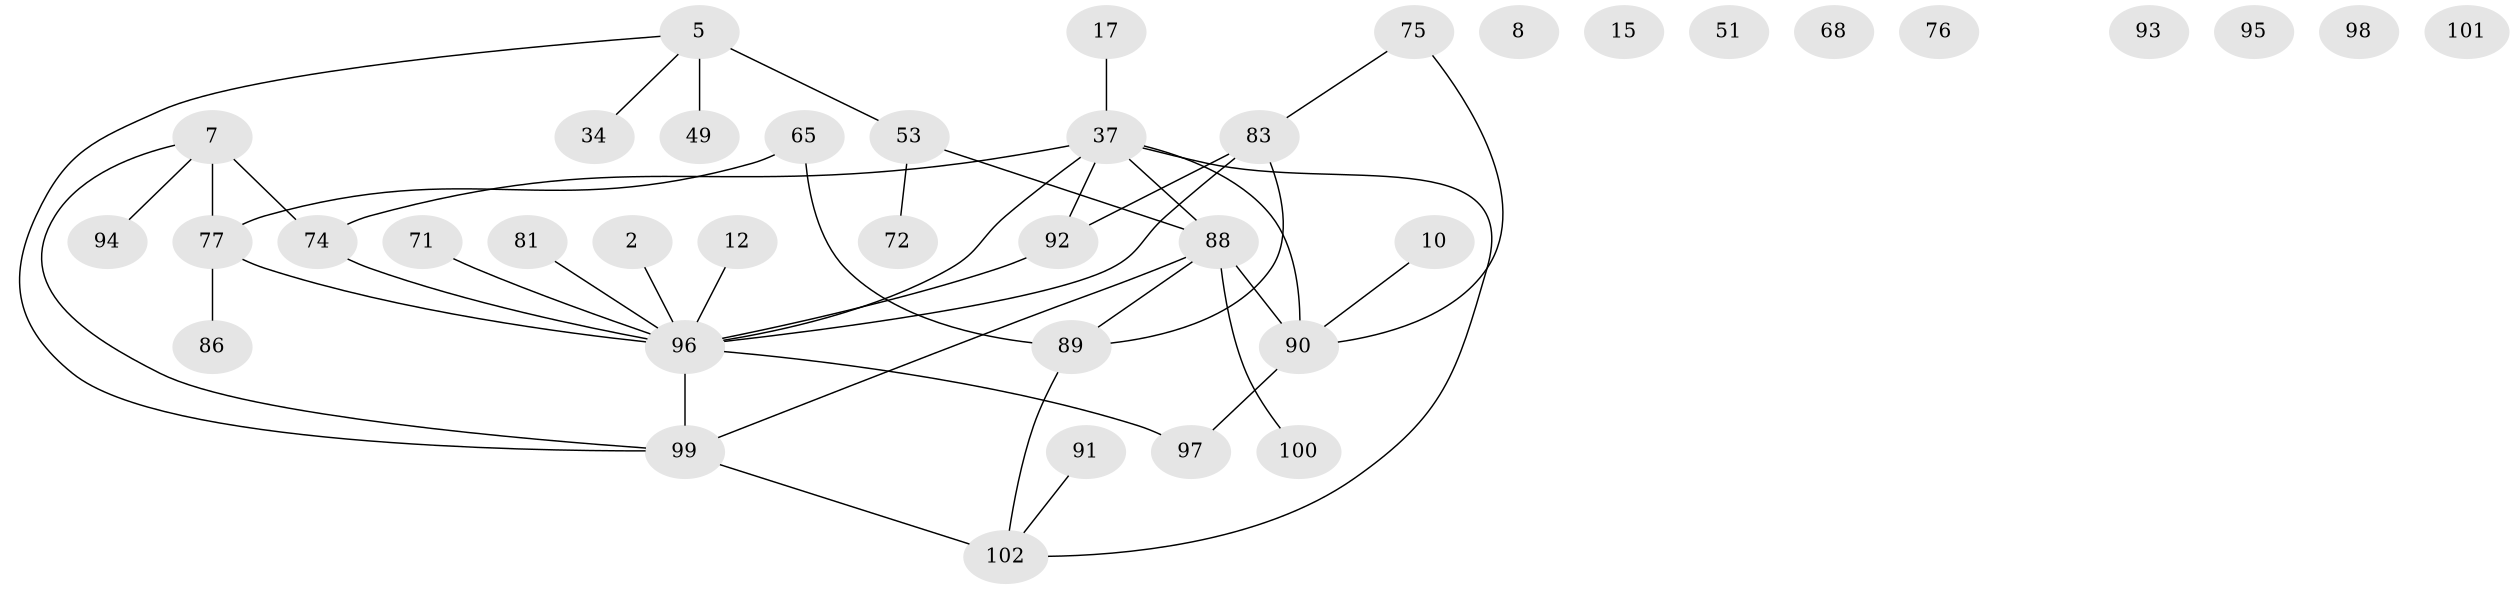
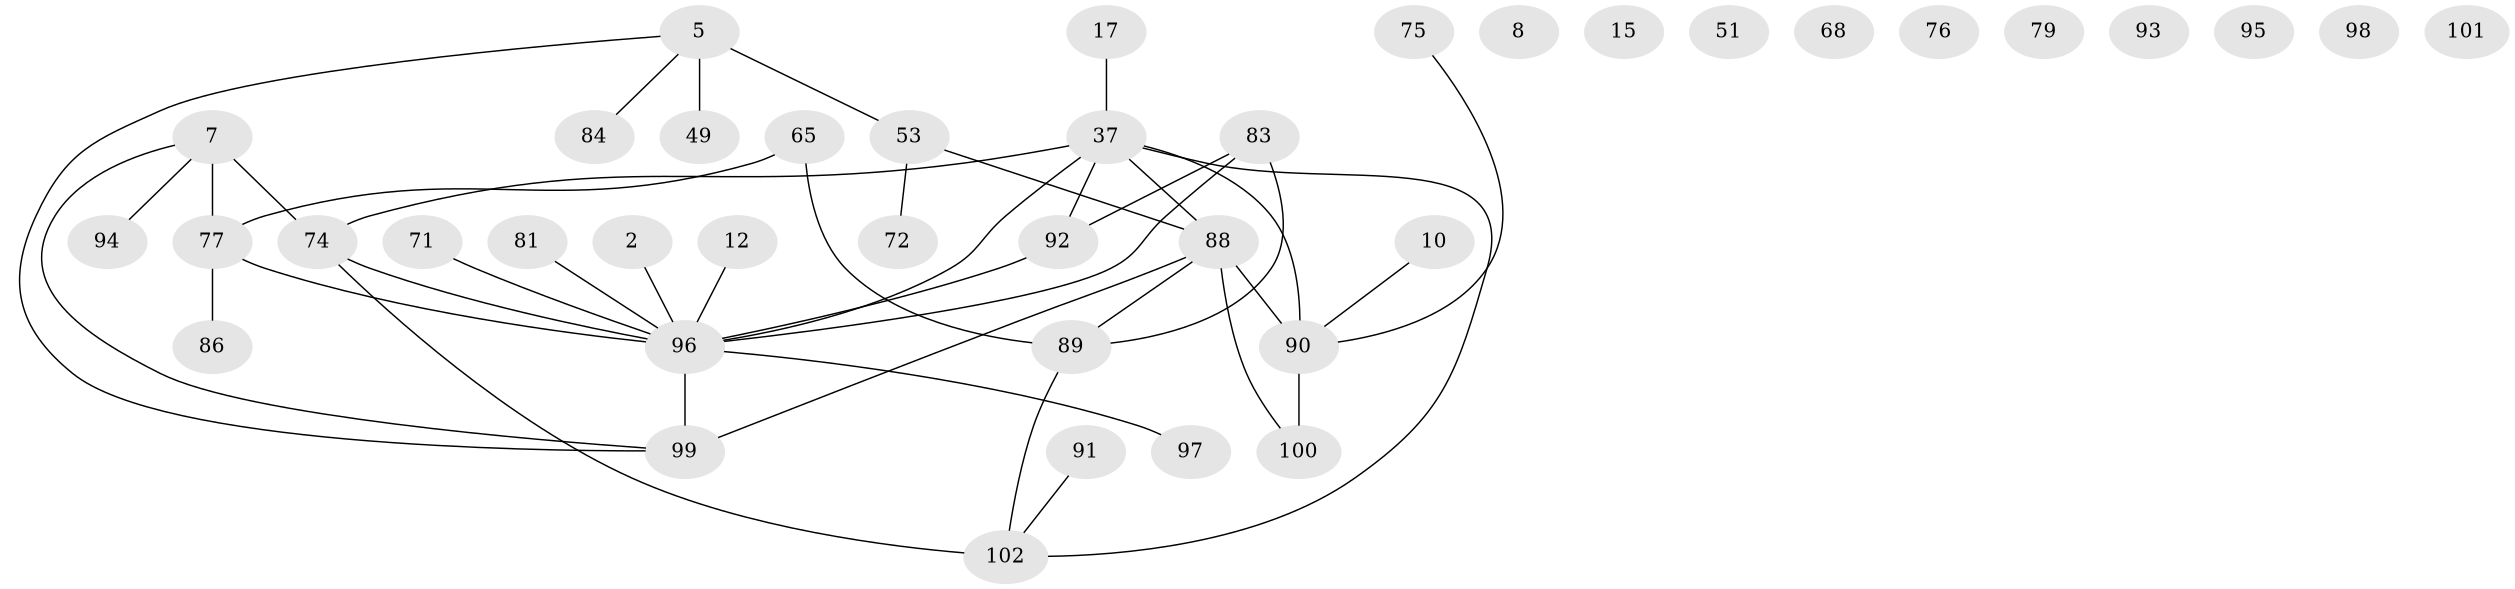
none -> (2044, 32)
(1337, 85) -> none
(595, 137) -> (595, 137)
(1245, 400) -> (1299, 400)
(845, 504) -> (622, 473)
